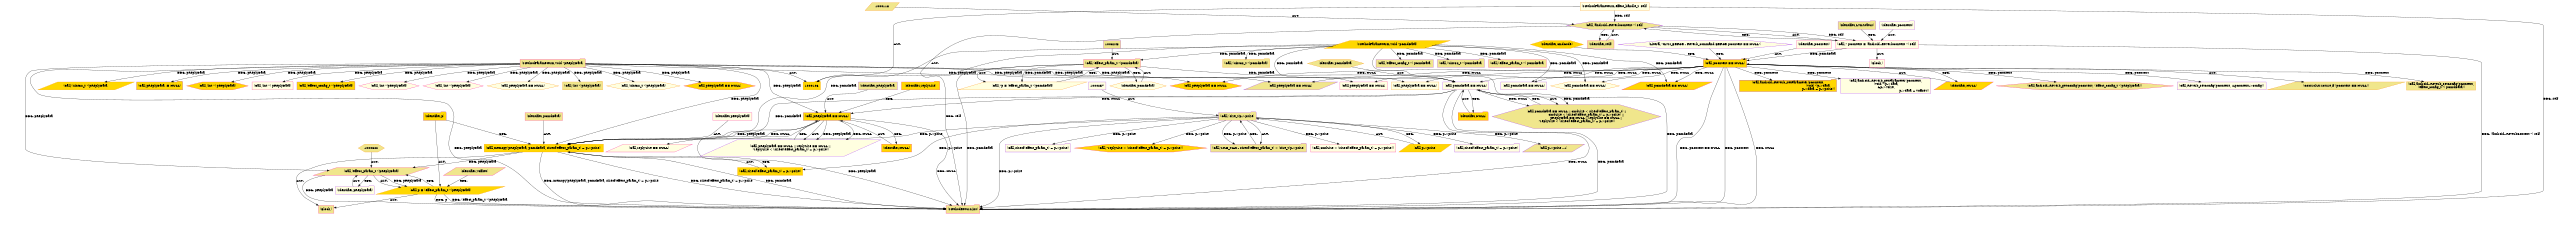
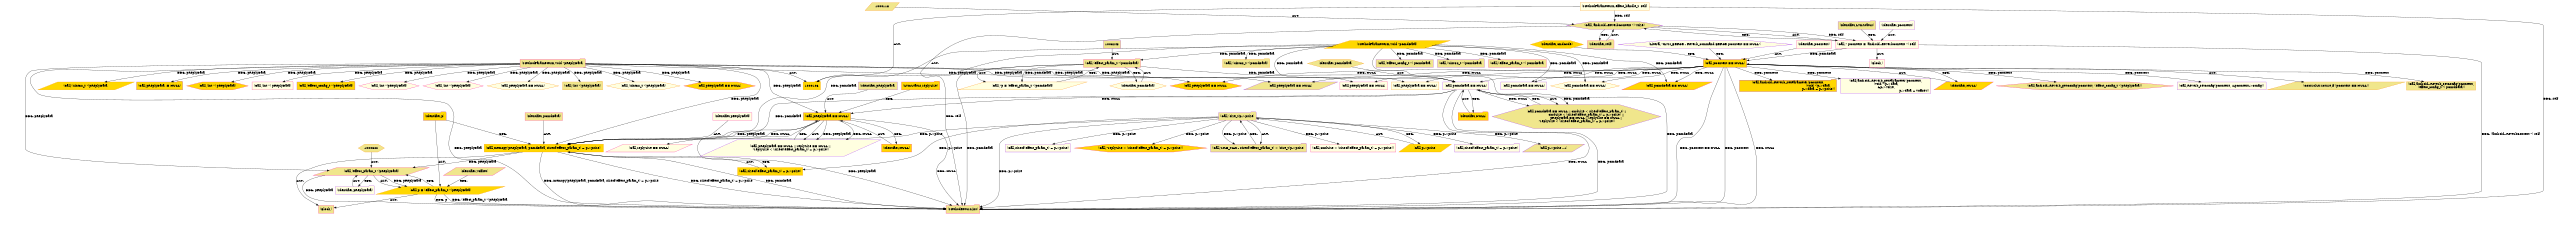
(1615, 26) -> (1615, 26)
(921, 86) -> (921, 86)
(1097, 86) -> none
